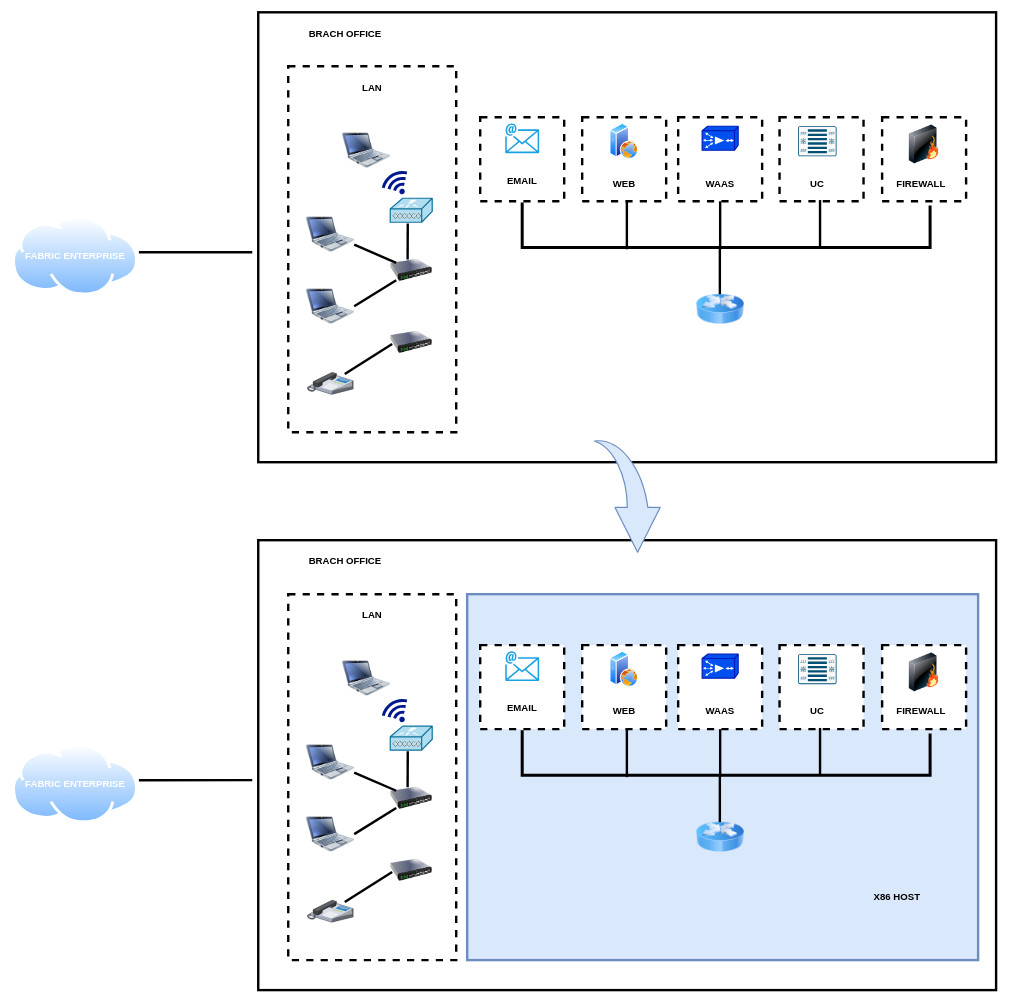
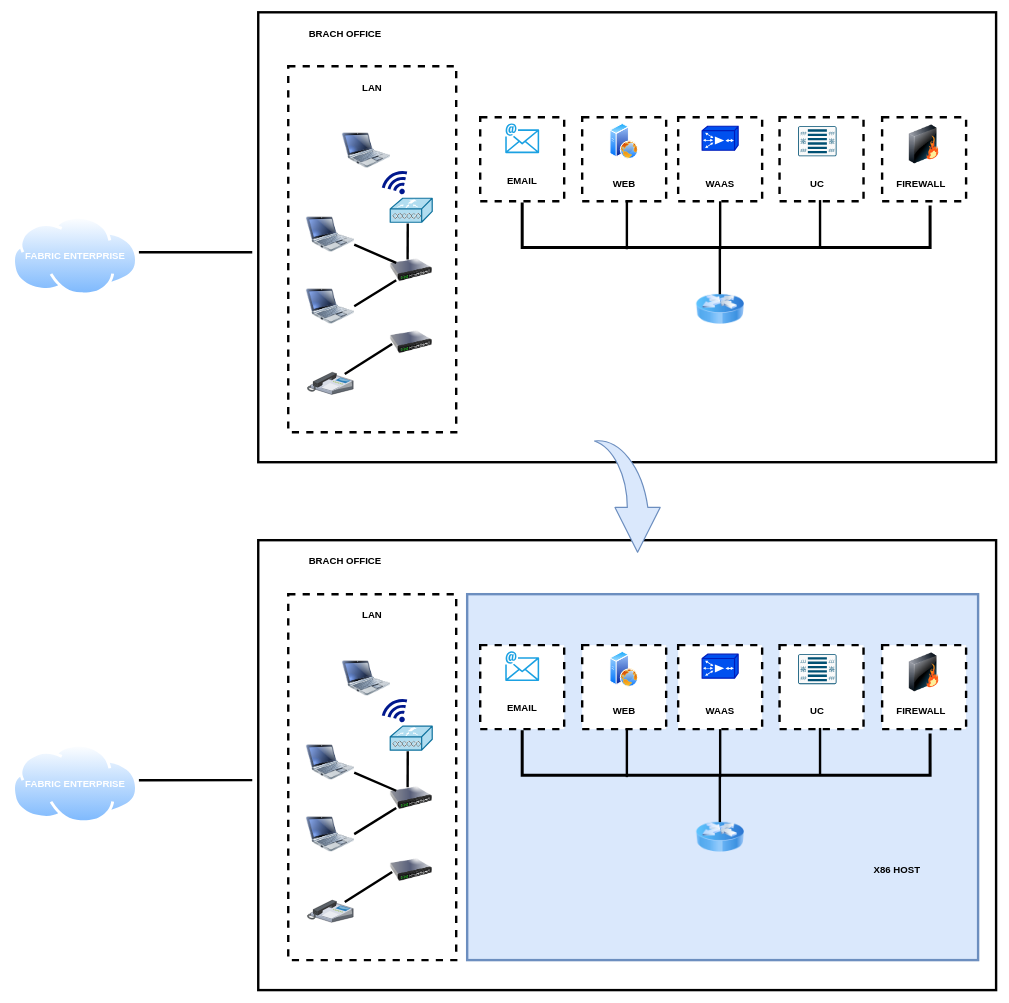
(897, 897) -> (897, 870)
